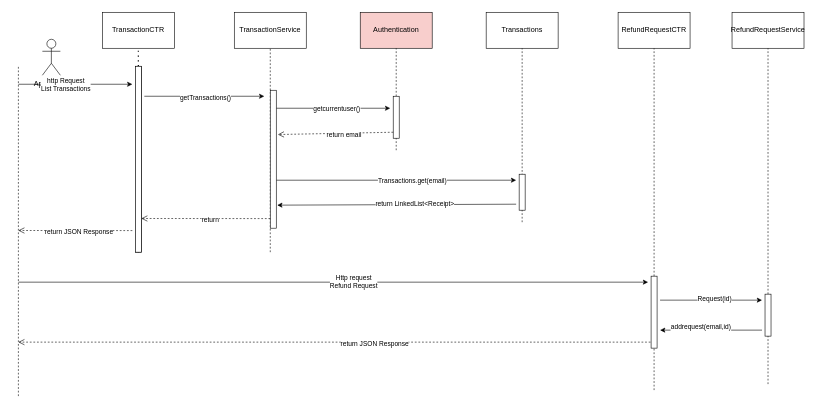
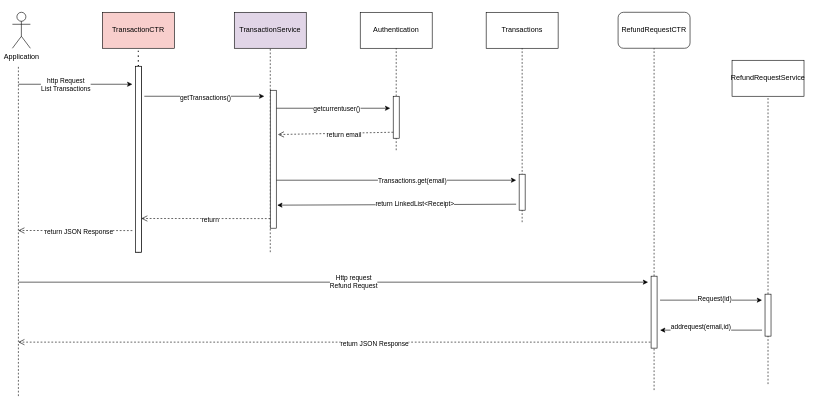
(138, 30) -> (138, 30)
(270, 30) -> (270, 30)
(396, 30) -> (396, 30)
(654, 30) -> (654, 30)
(768, 30) -> (768, 78)
(51, 57) -> (21, 30)
